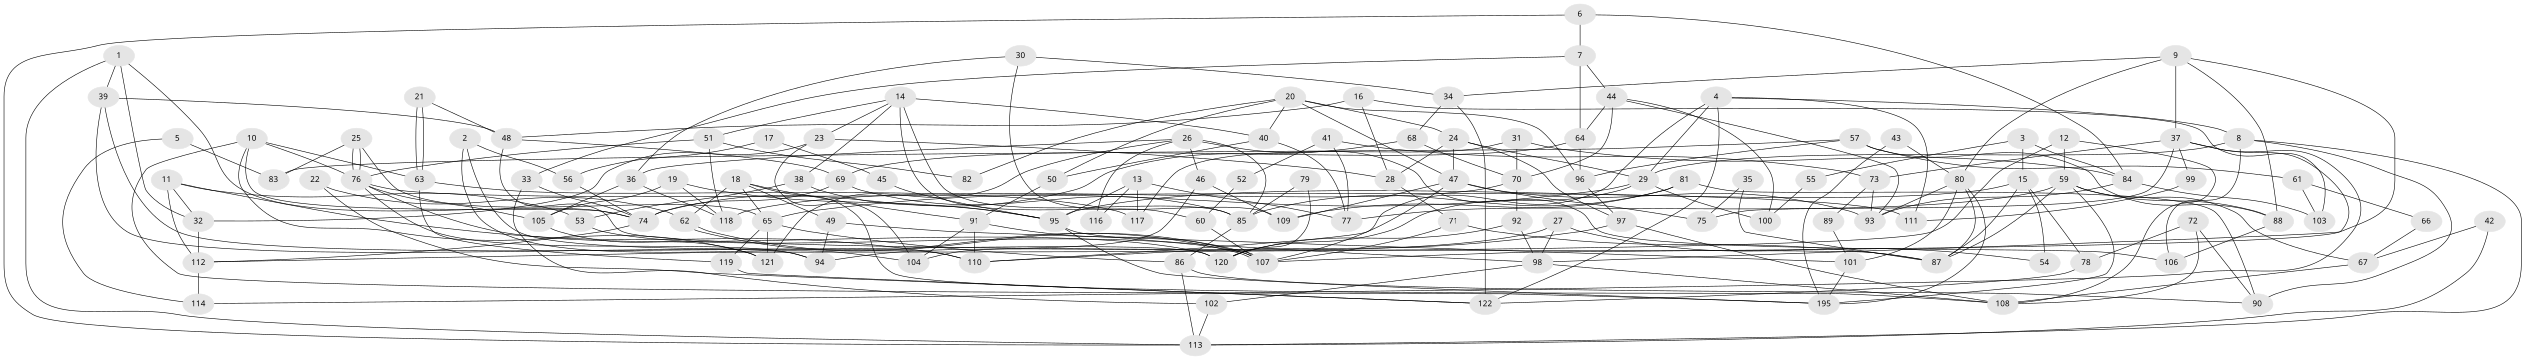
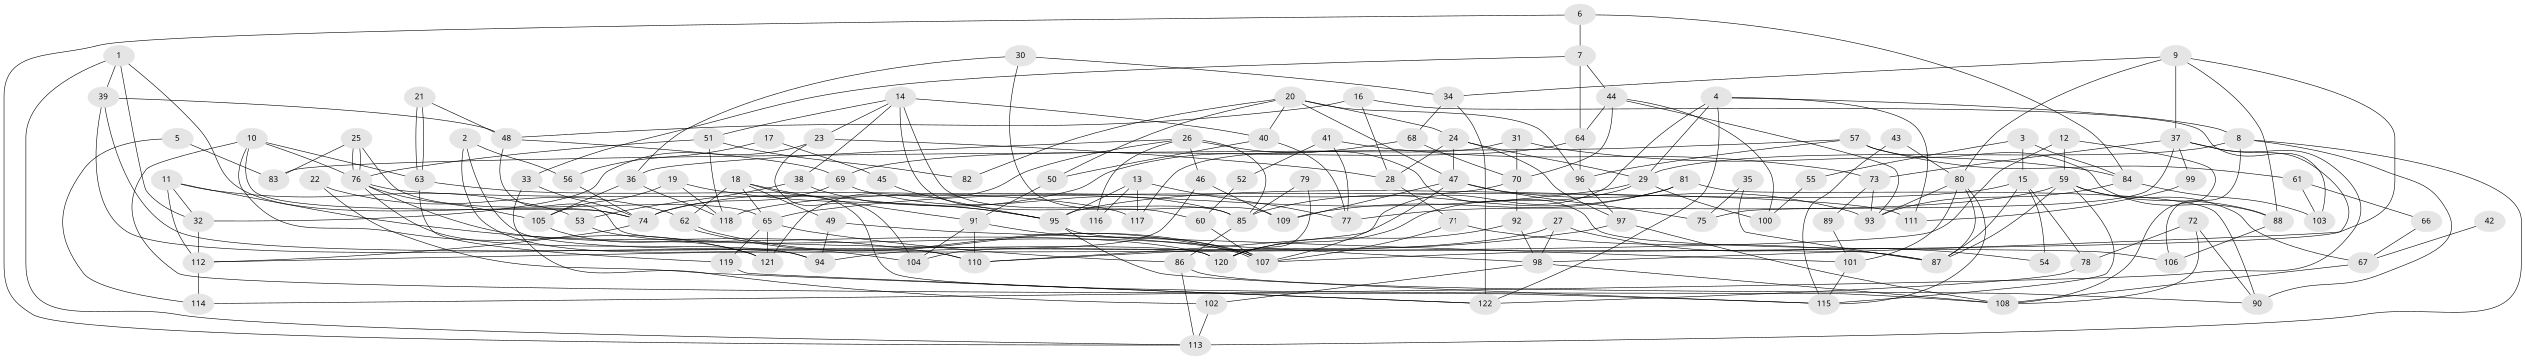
(1824, 304) -> (1824, 304)
(2195, 322) -> none
